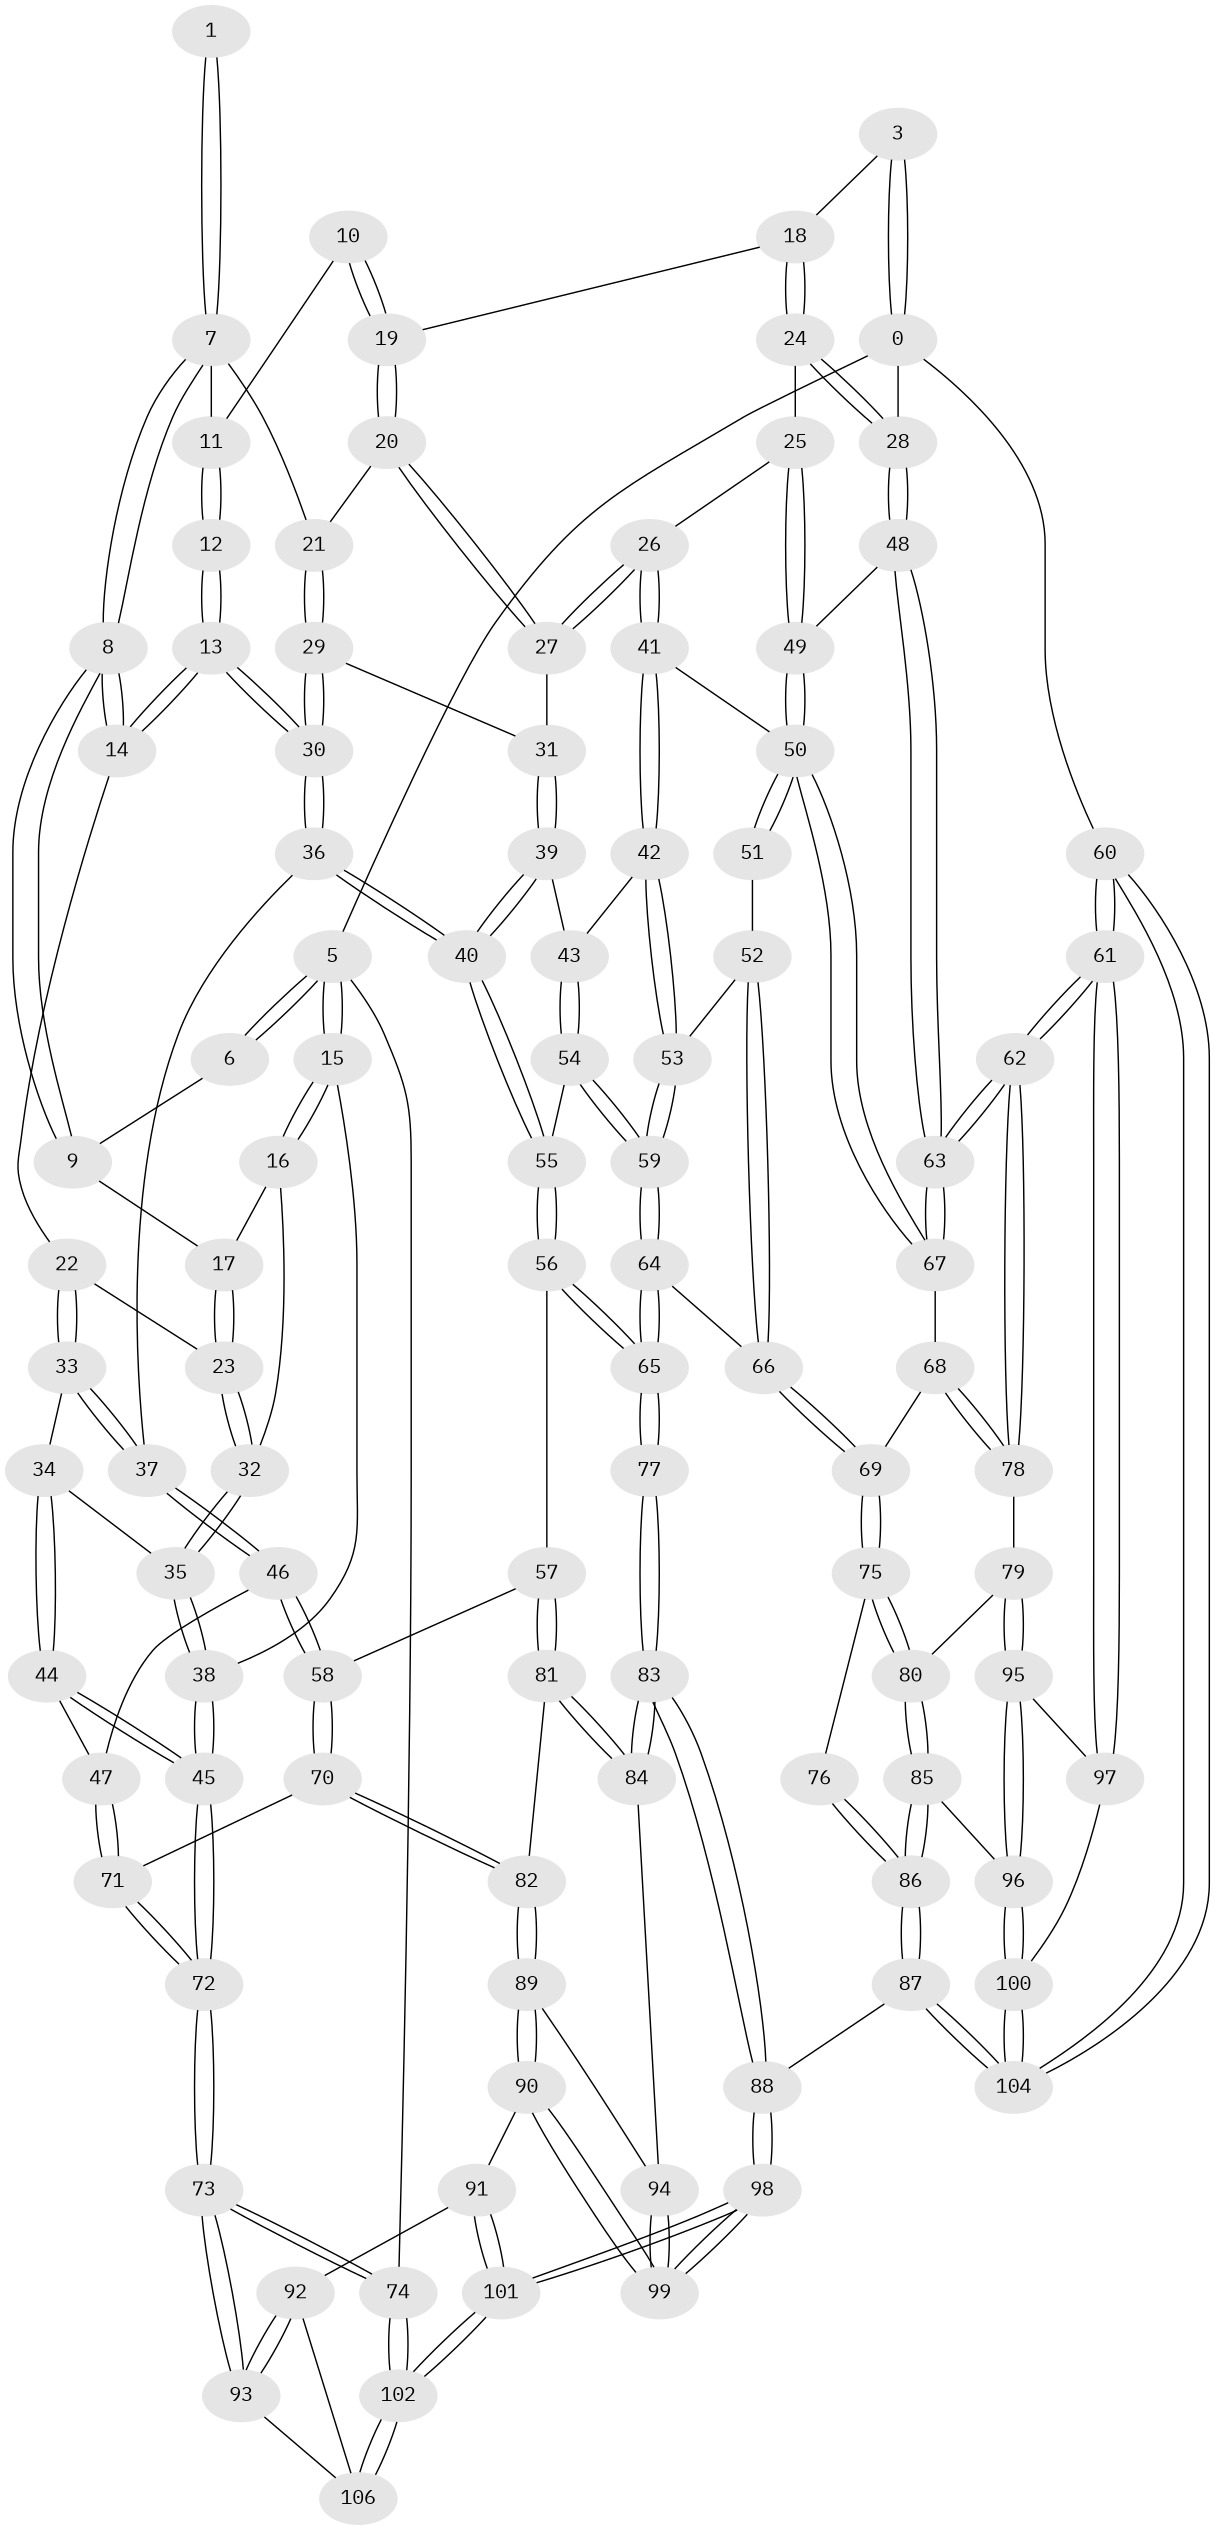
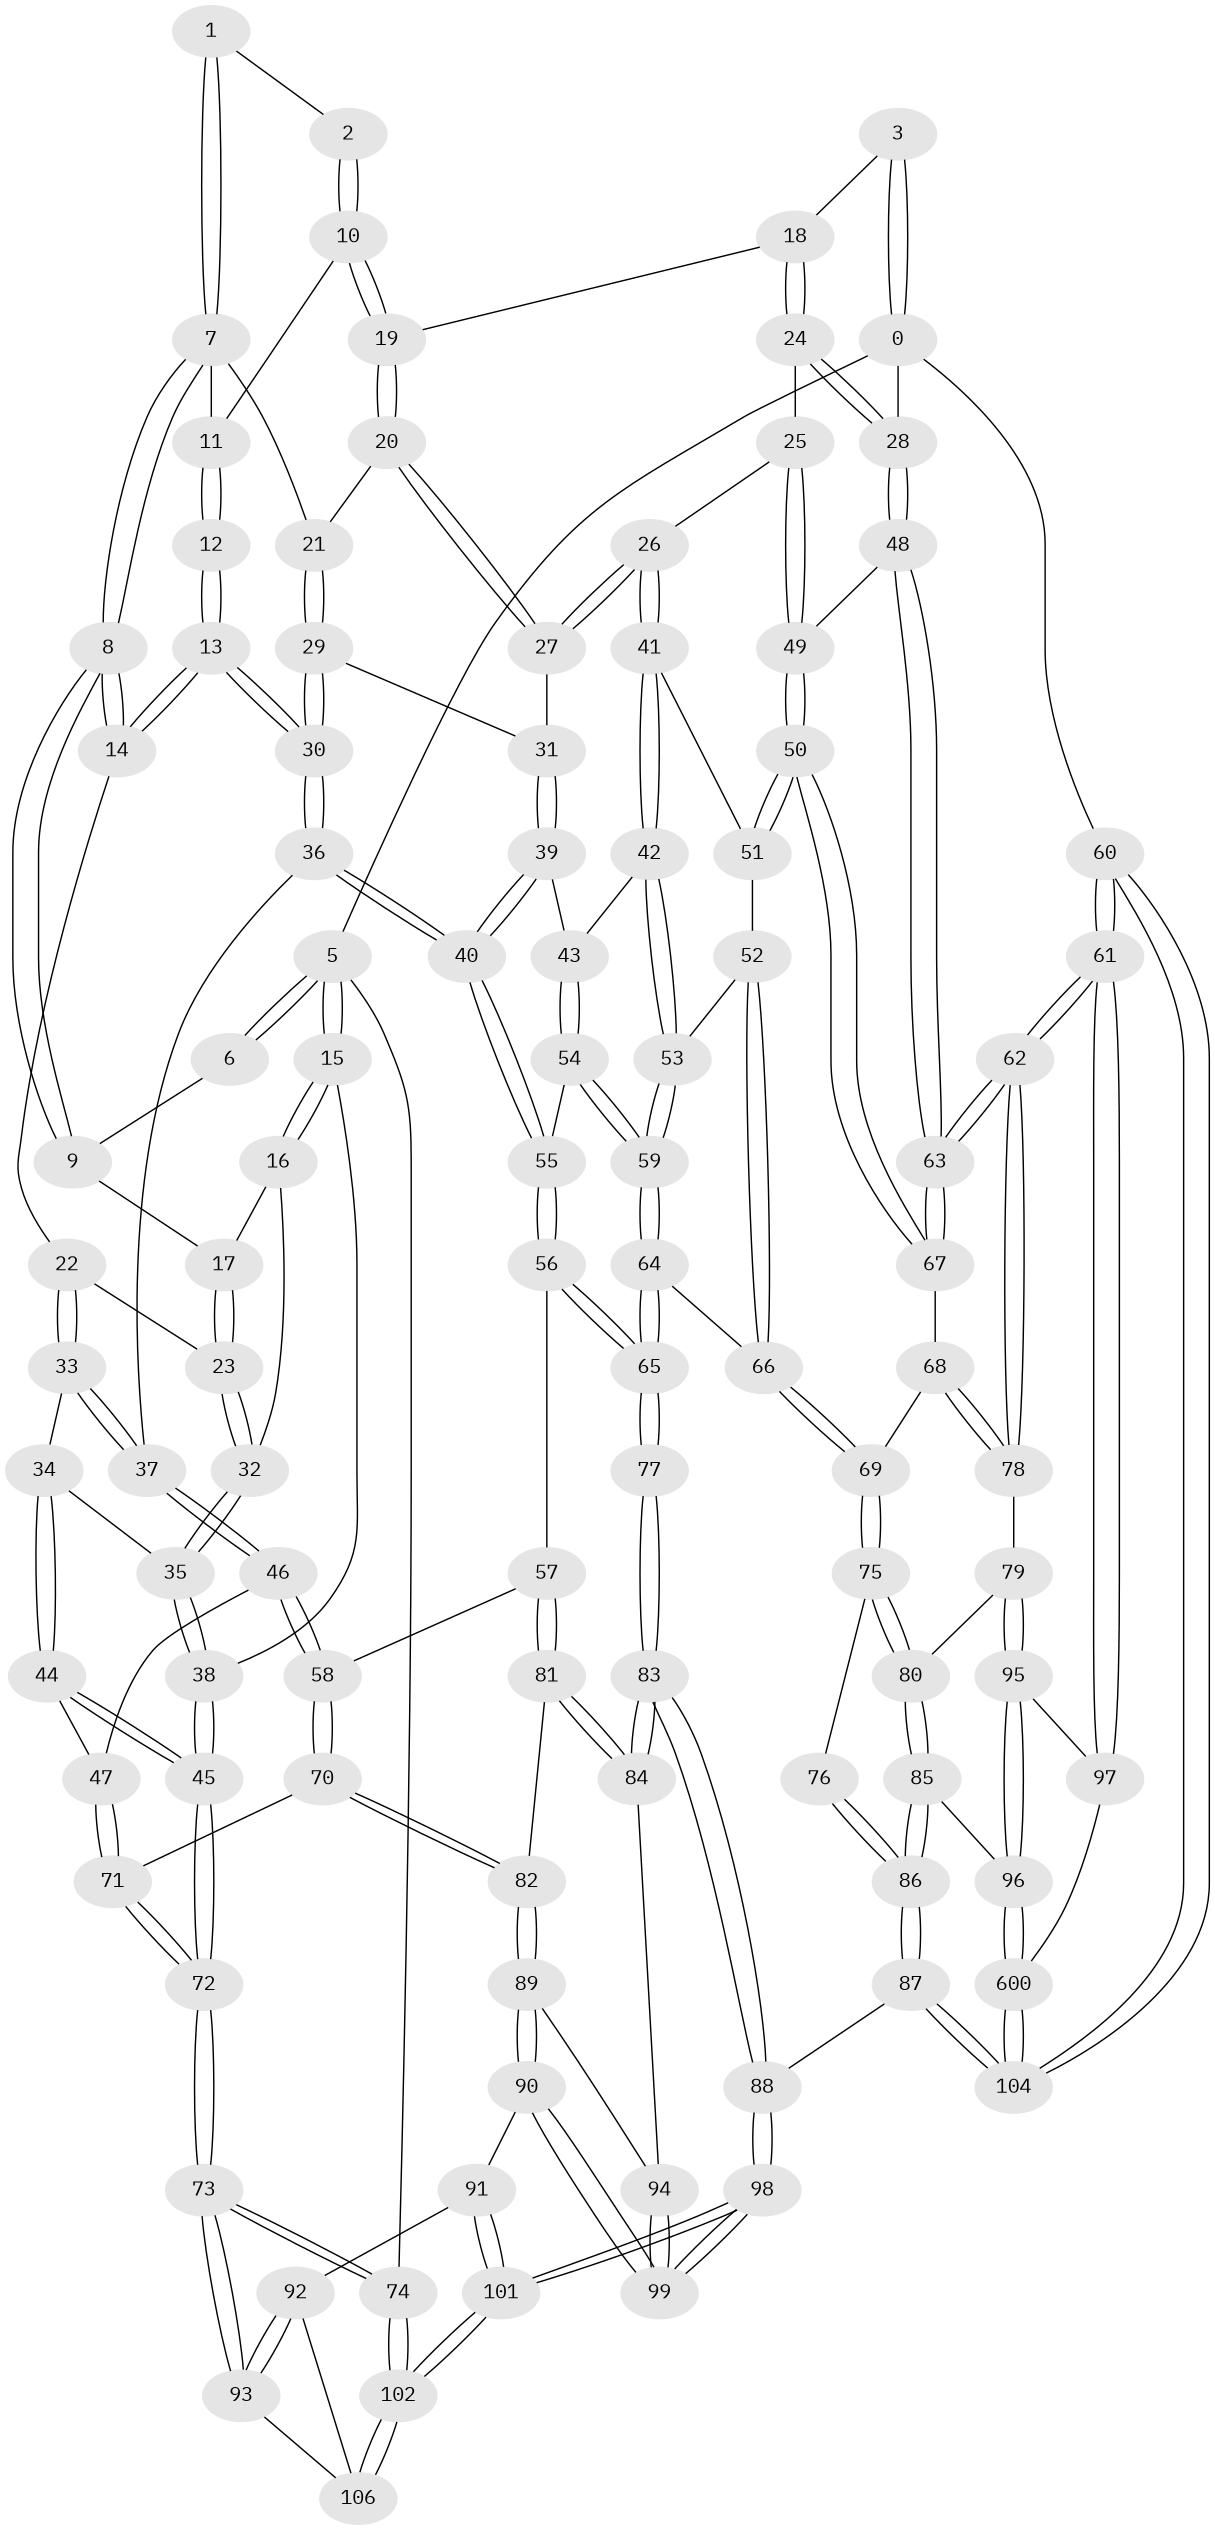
none -> (348, 134)
(723, 700) -> (701, 751)
(1014, 1985) -> (1014, 1985)
